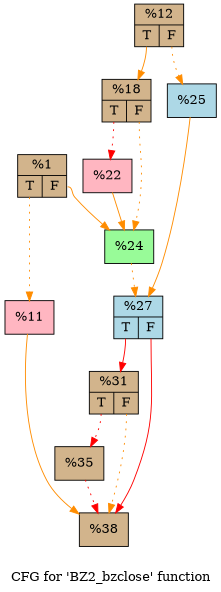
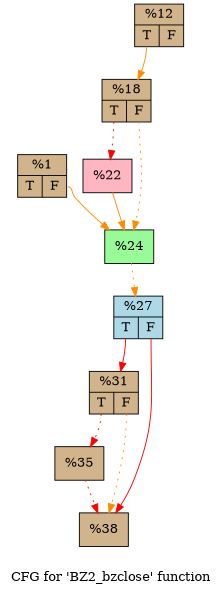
(192, 101) -> none
(29, 317) -> none
